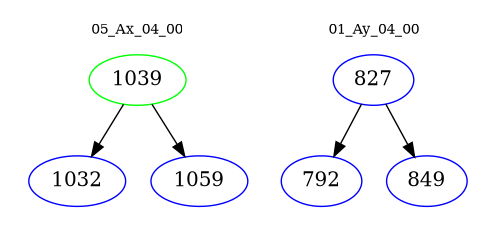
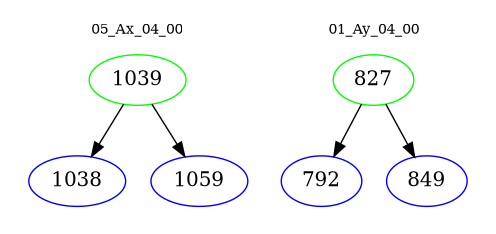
(374, 80) -> (374, 80)
(77, 181) -> (77, 181)
